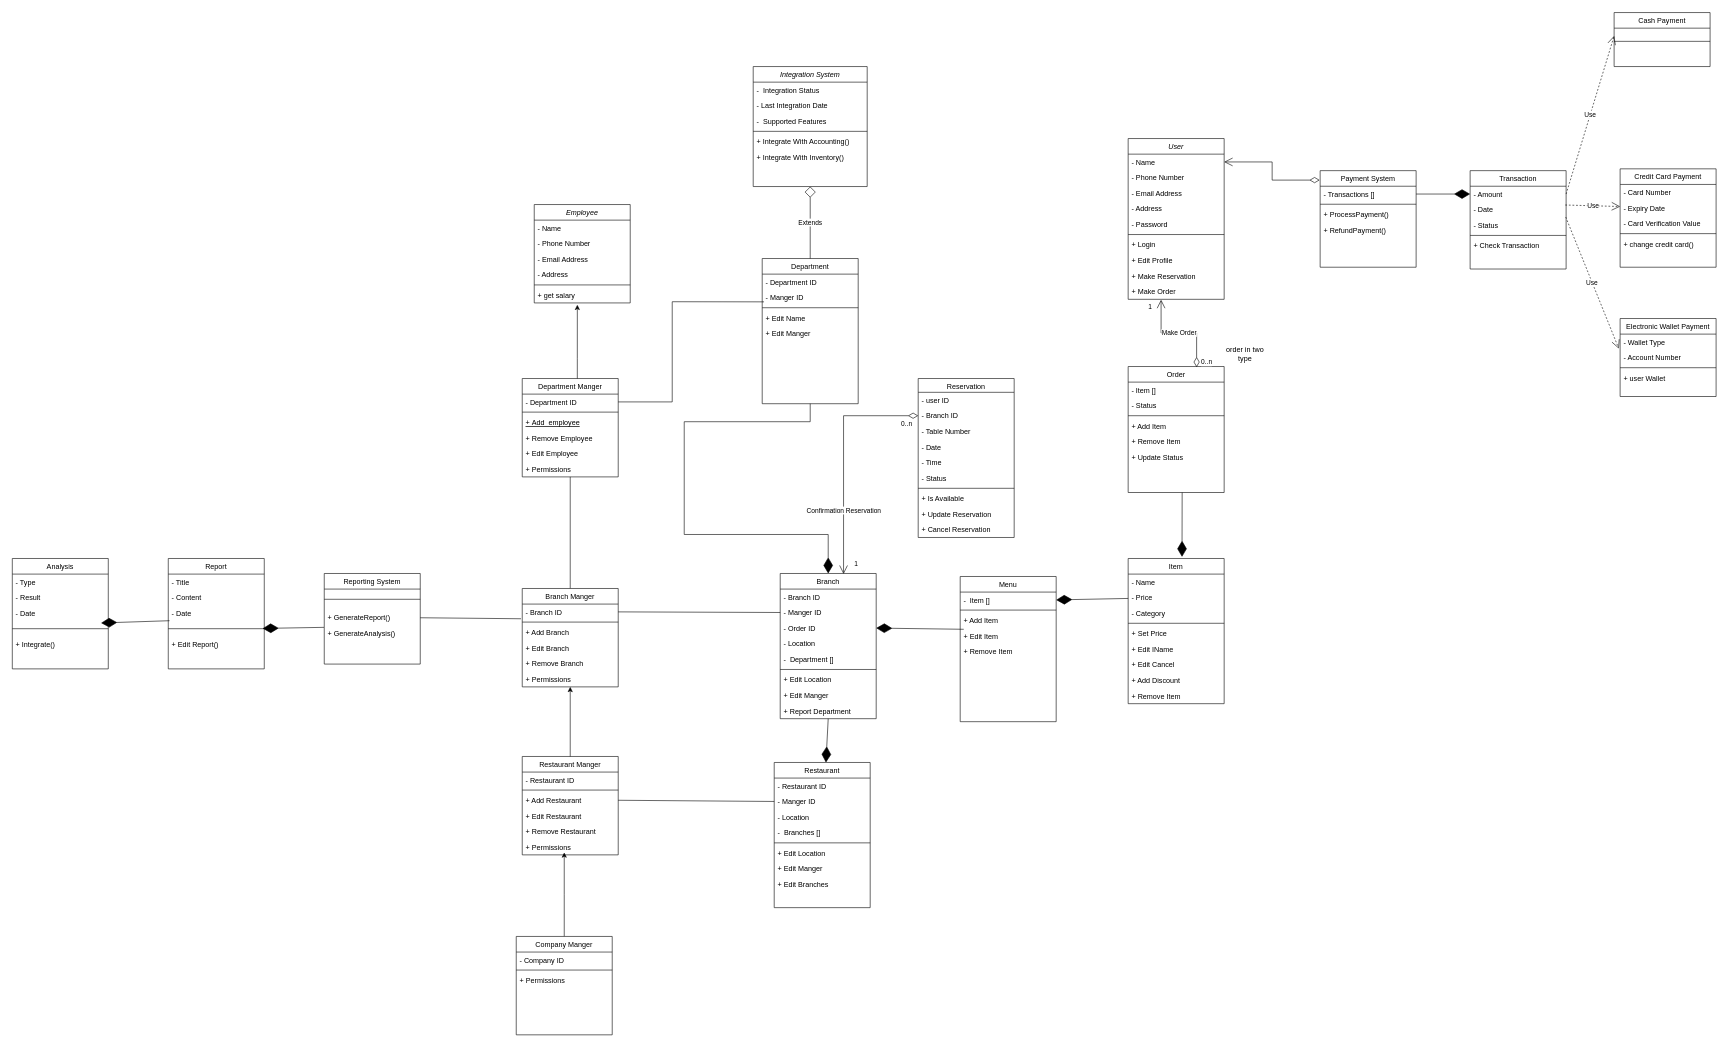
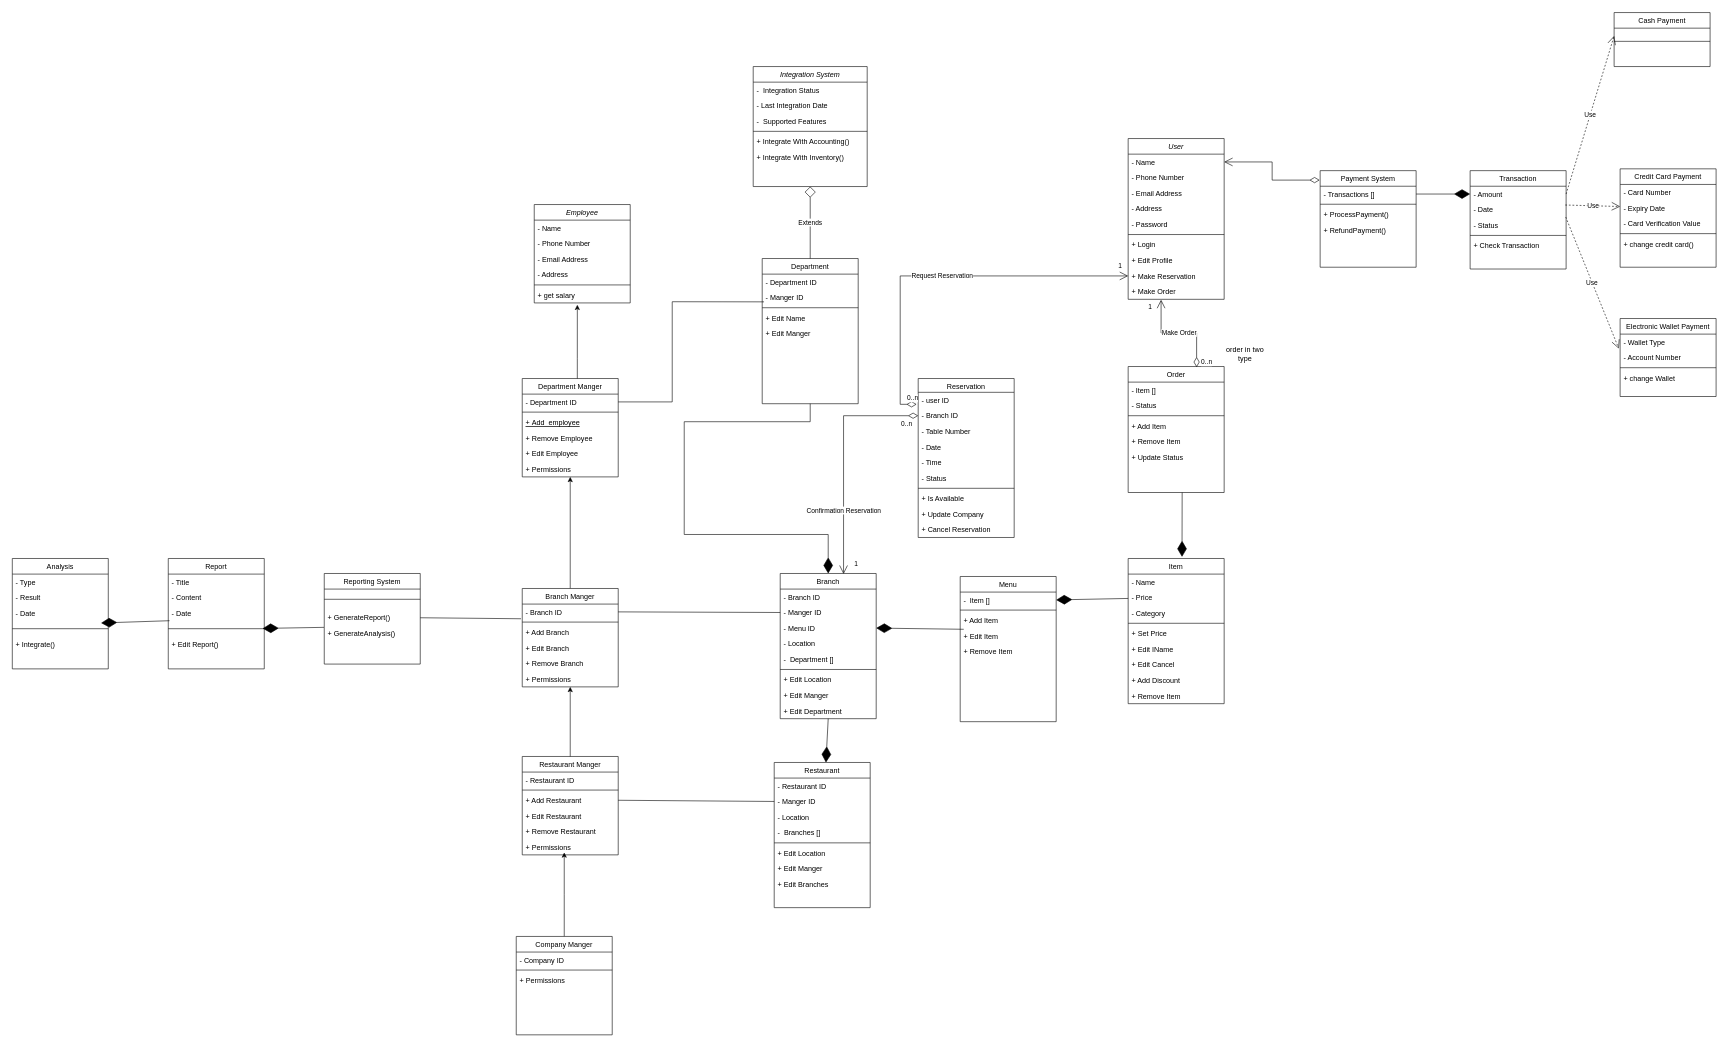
none -> (900, 342)
(1646, 378) -> (1650, 378)
(570, 481) -> (570, 482)
(959, 514) -> (952, 514)
(802, 628) -> (800, 628)
(820, 711) -> (815, 711)
